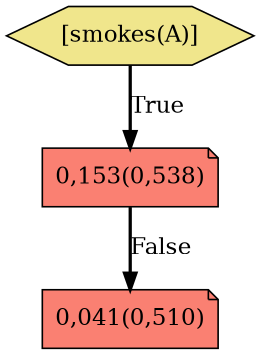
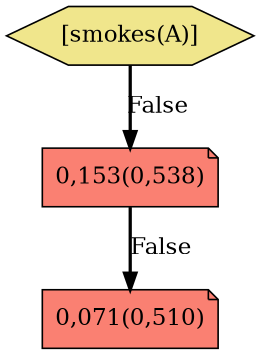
(158, 107) -> (158, 107)
(130, 319) -> (130, 319)
